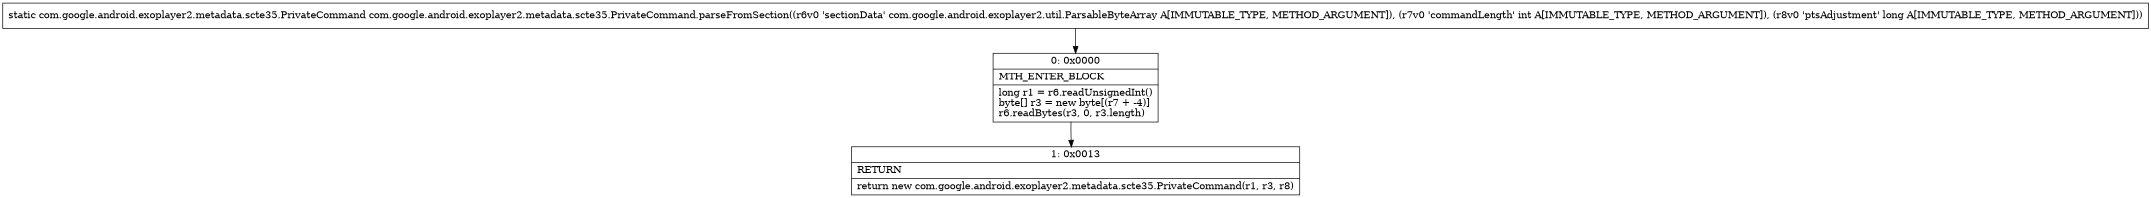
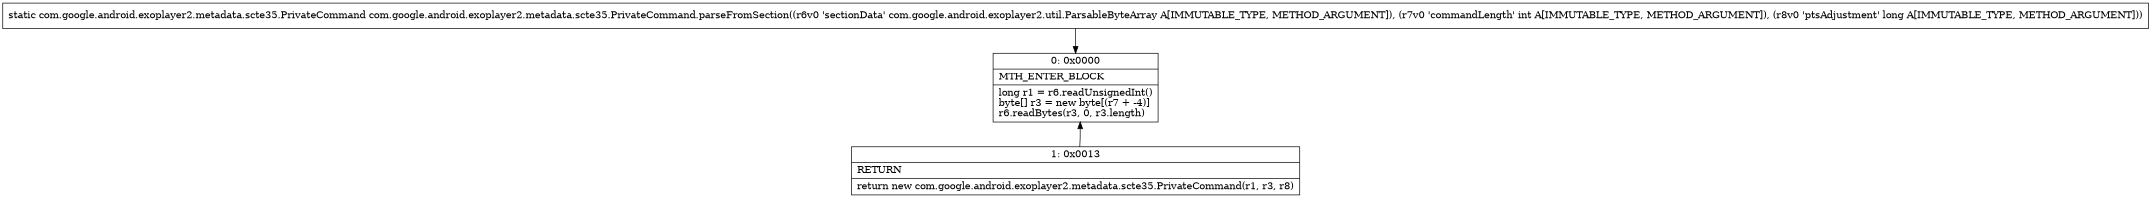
(1071, 131) -> (1080, 138)
